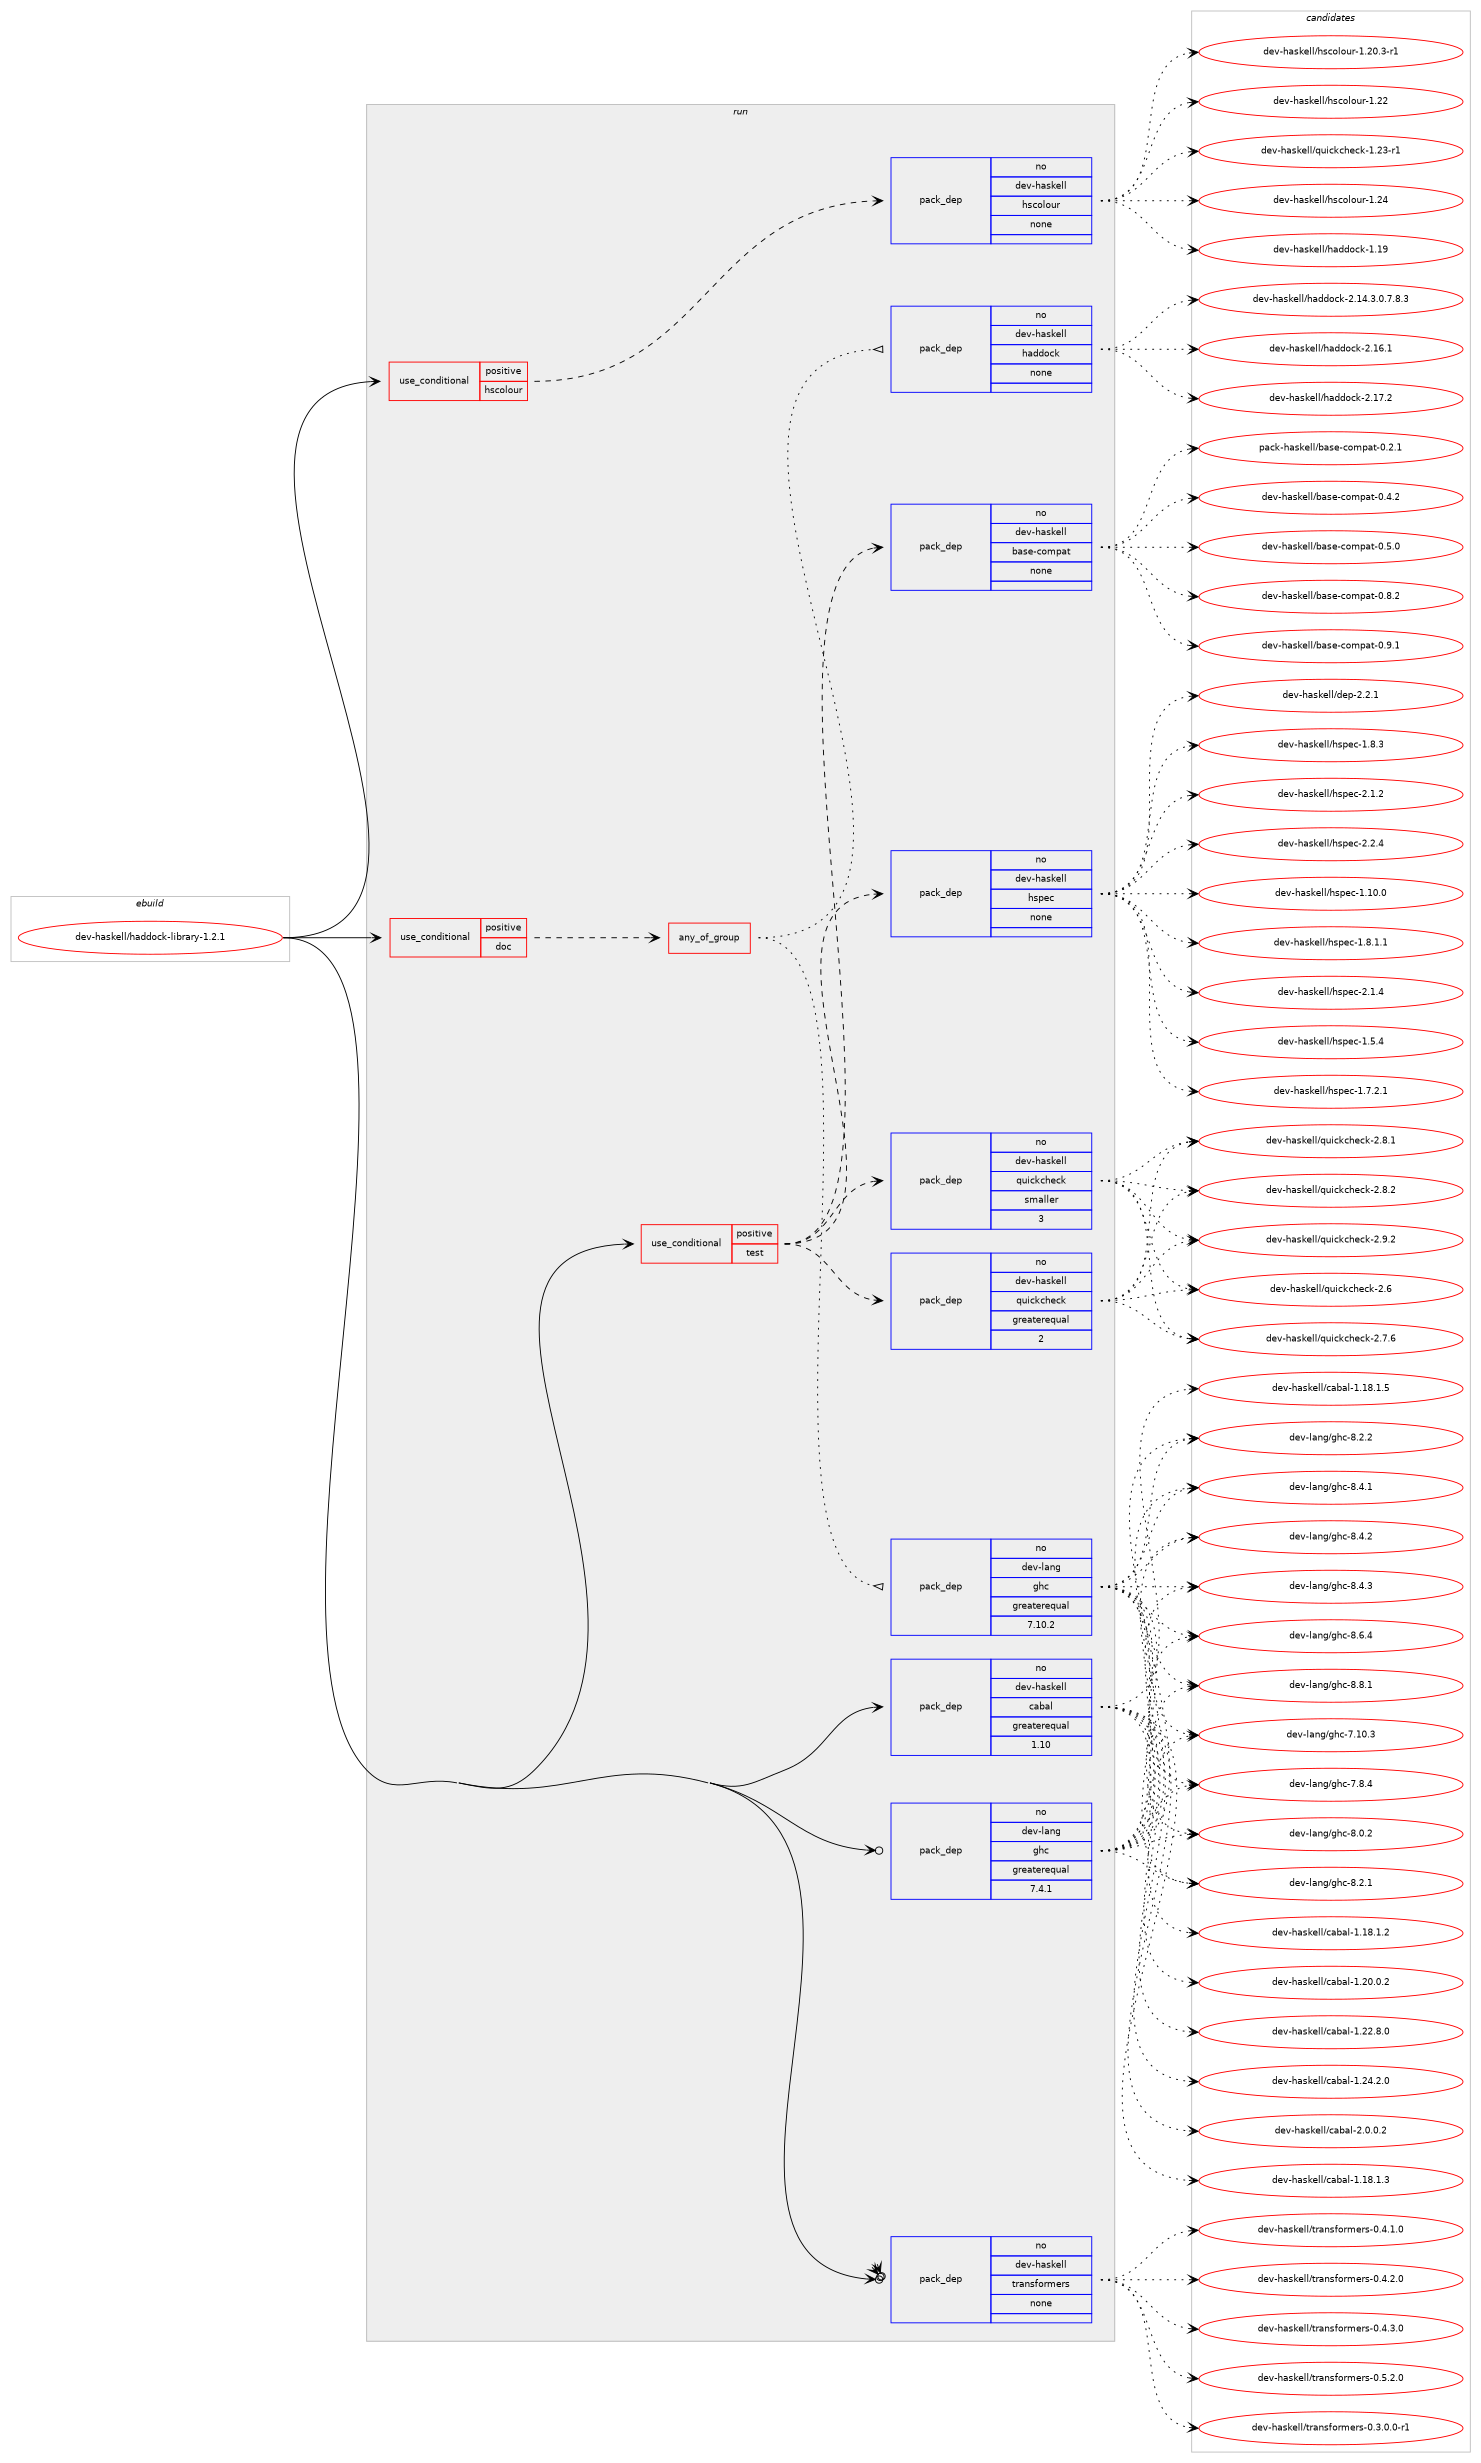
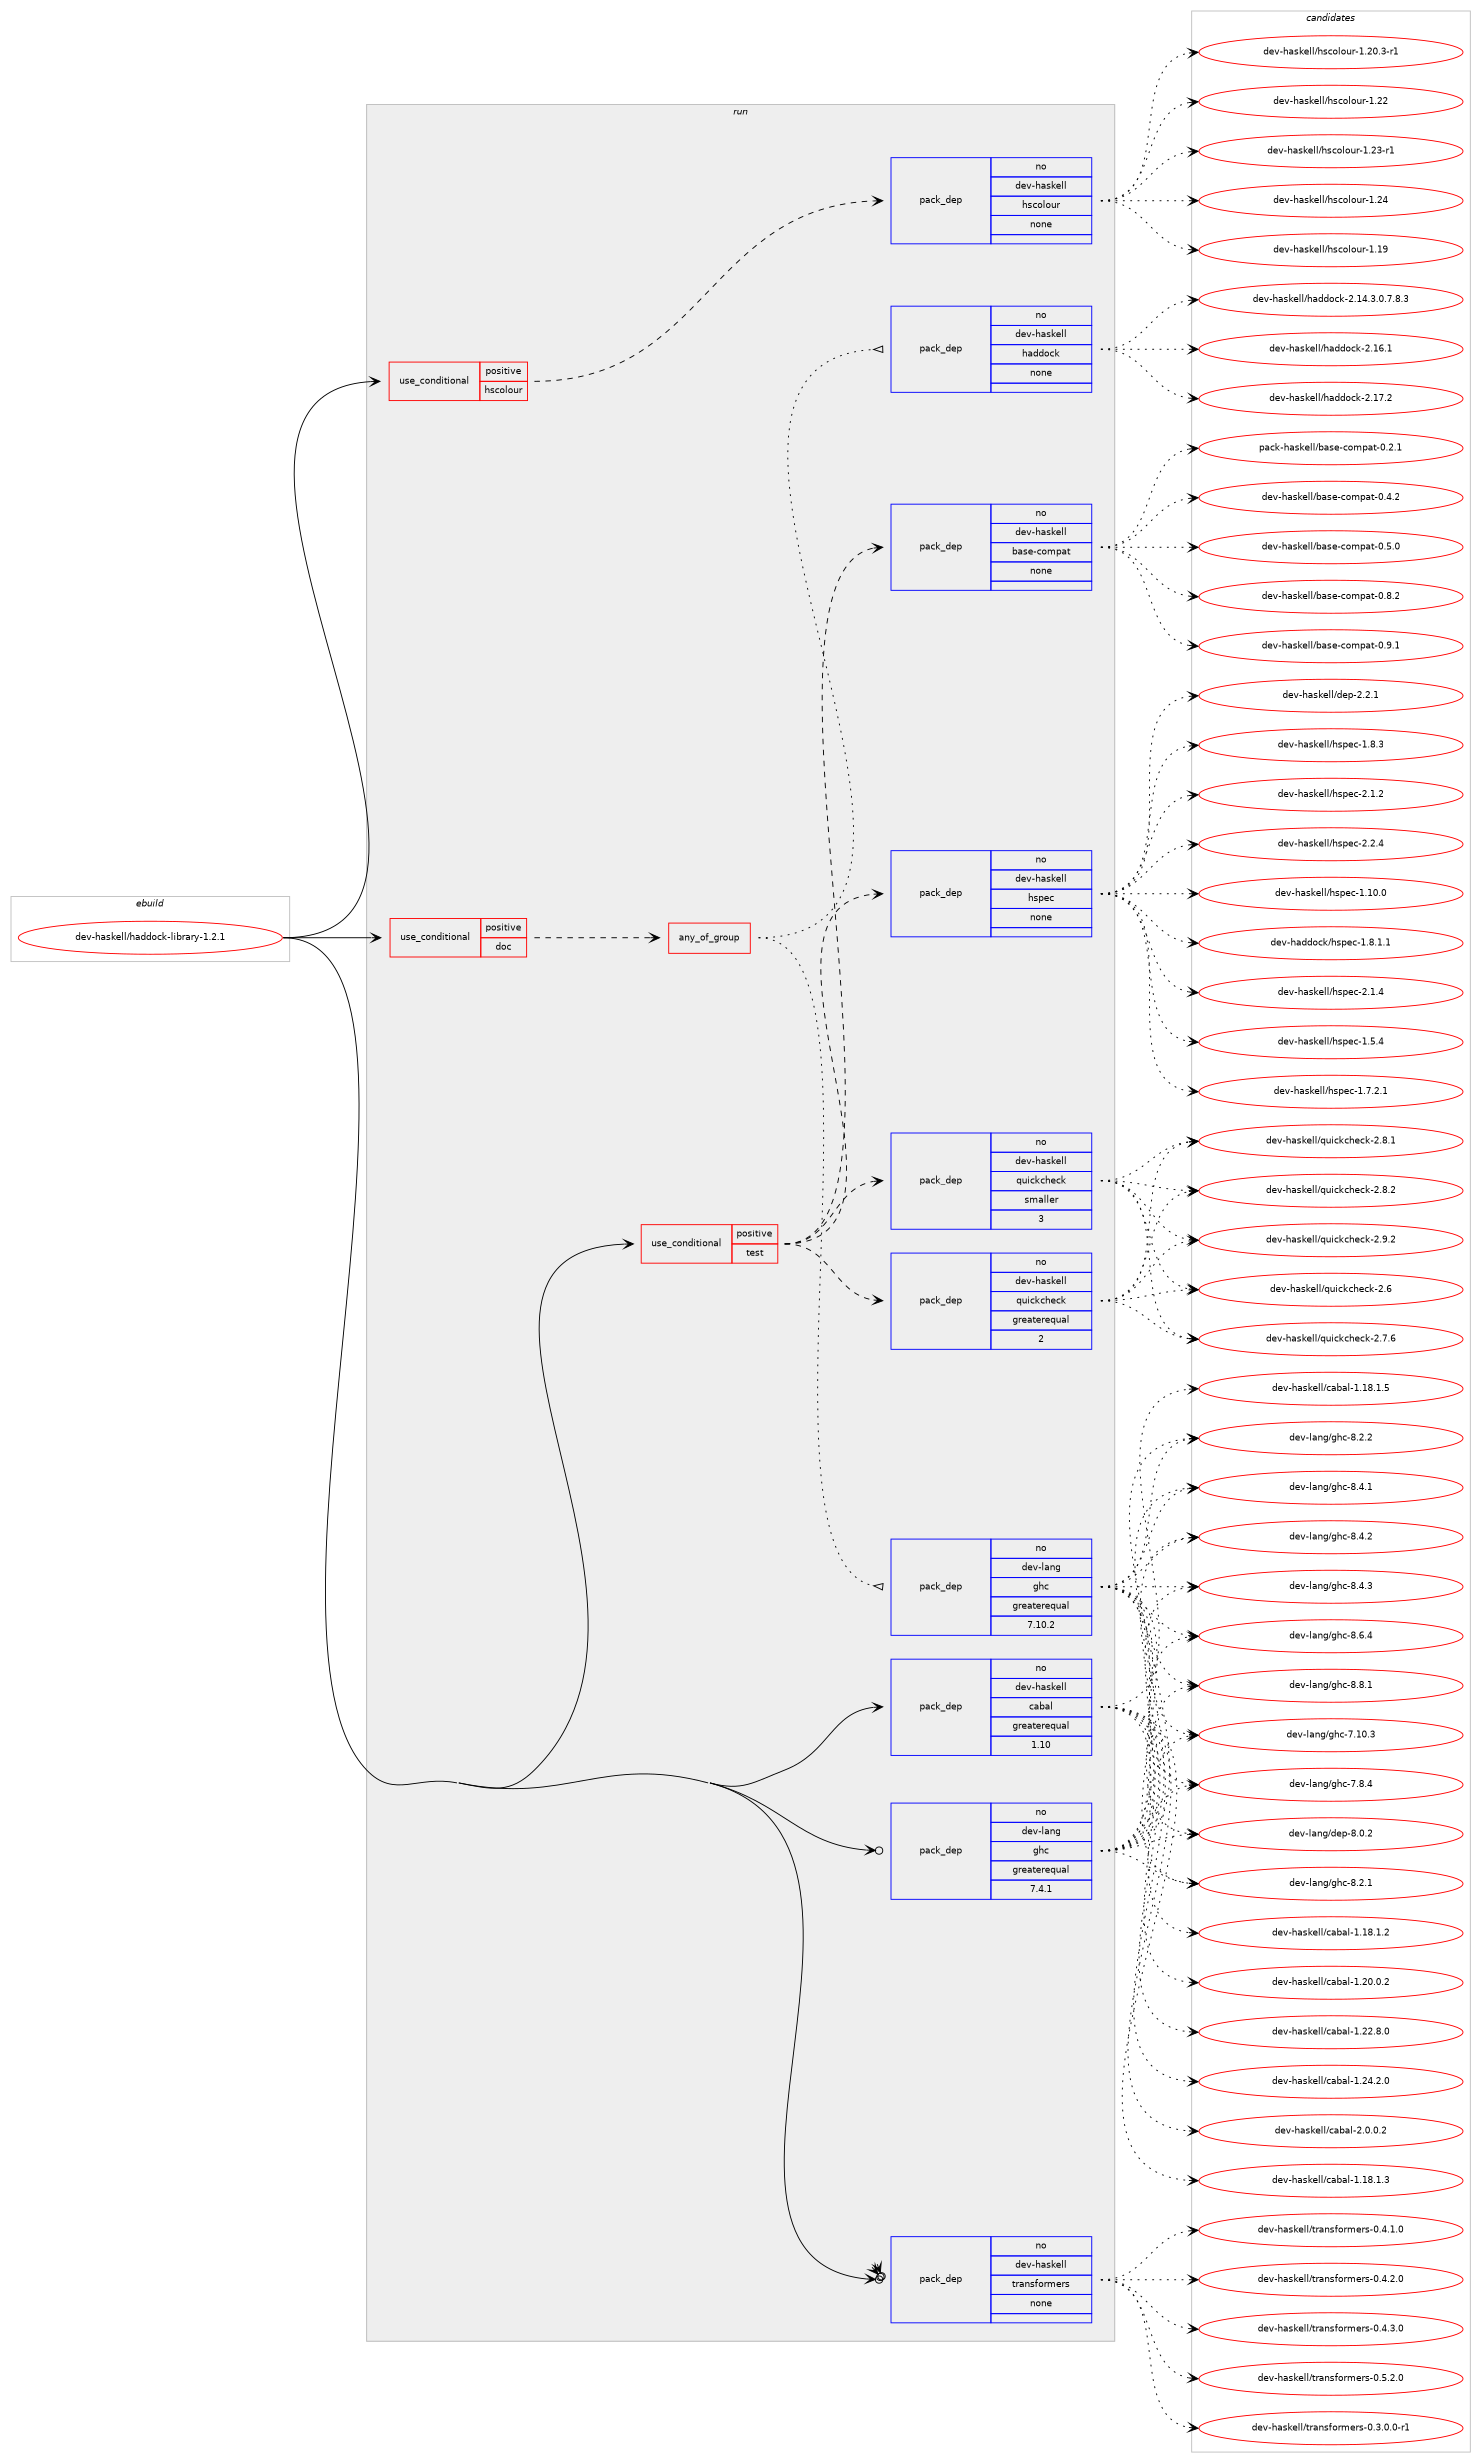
(1331, 151) -> (1331, 151)
(1331, 250) -> (1331, 250)
(1331, 943) -> (1331, 943)
(1331, 1834) -> (1331, 1834)
